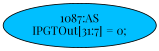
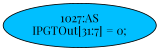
(80, 25) -> (80, 25)
